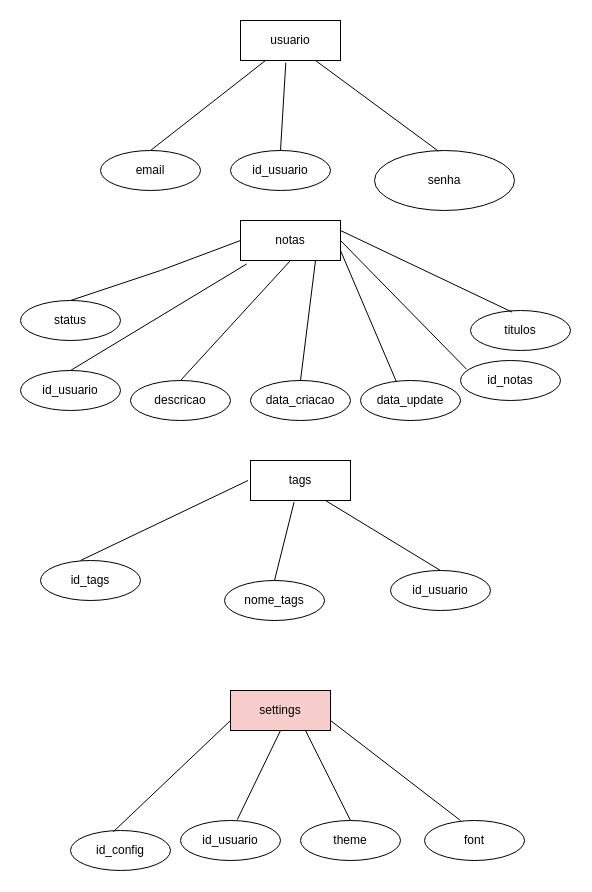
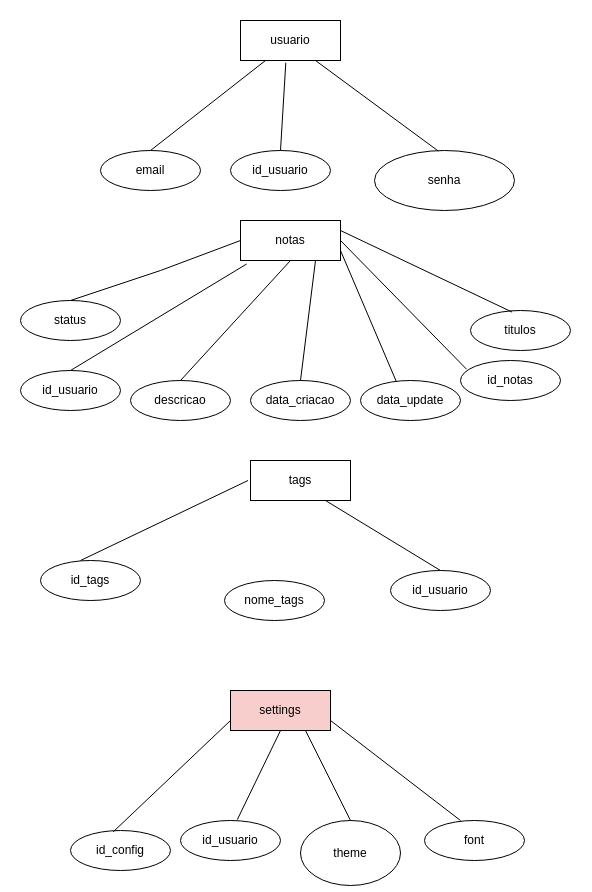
(284, 541) -> none
(351, 841) -> (351, 853)
